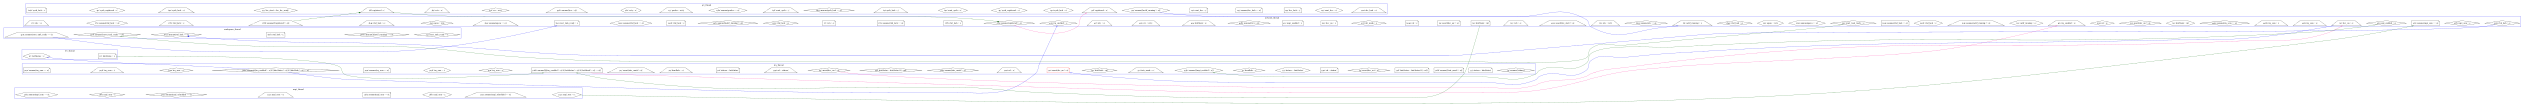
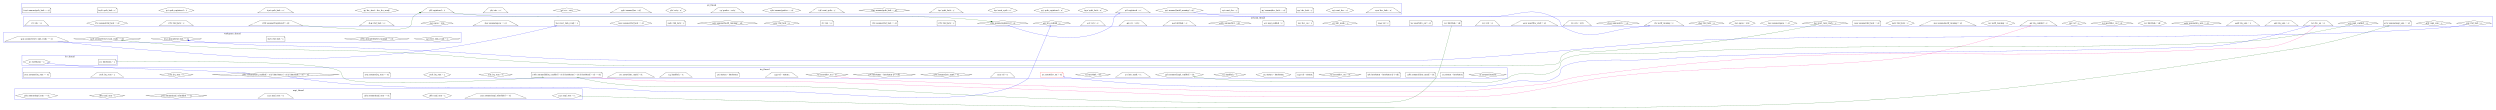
none -> (37, 10)
(1052, 33) -> (1068, 38)
